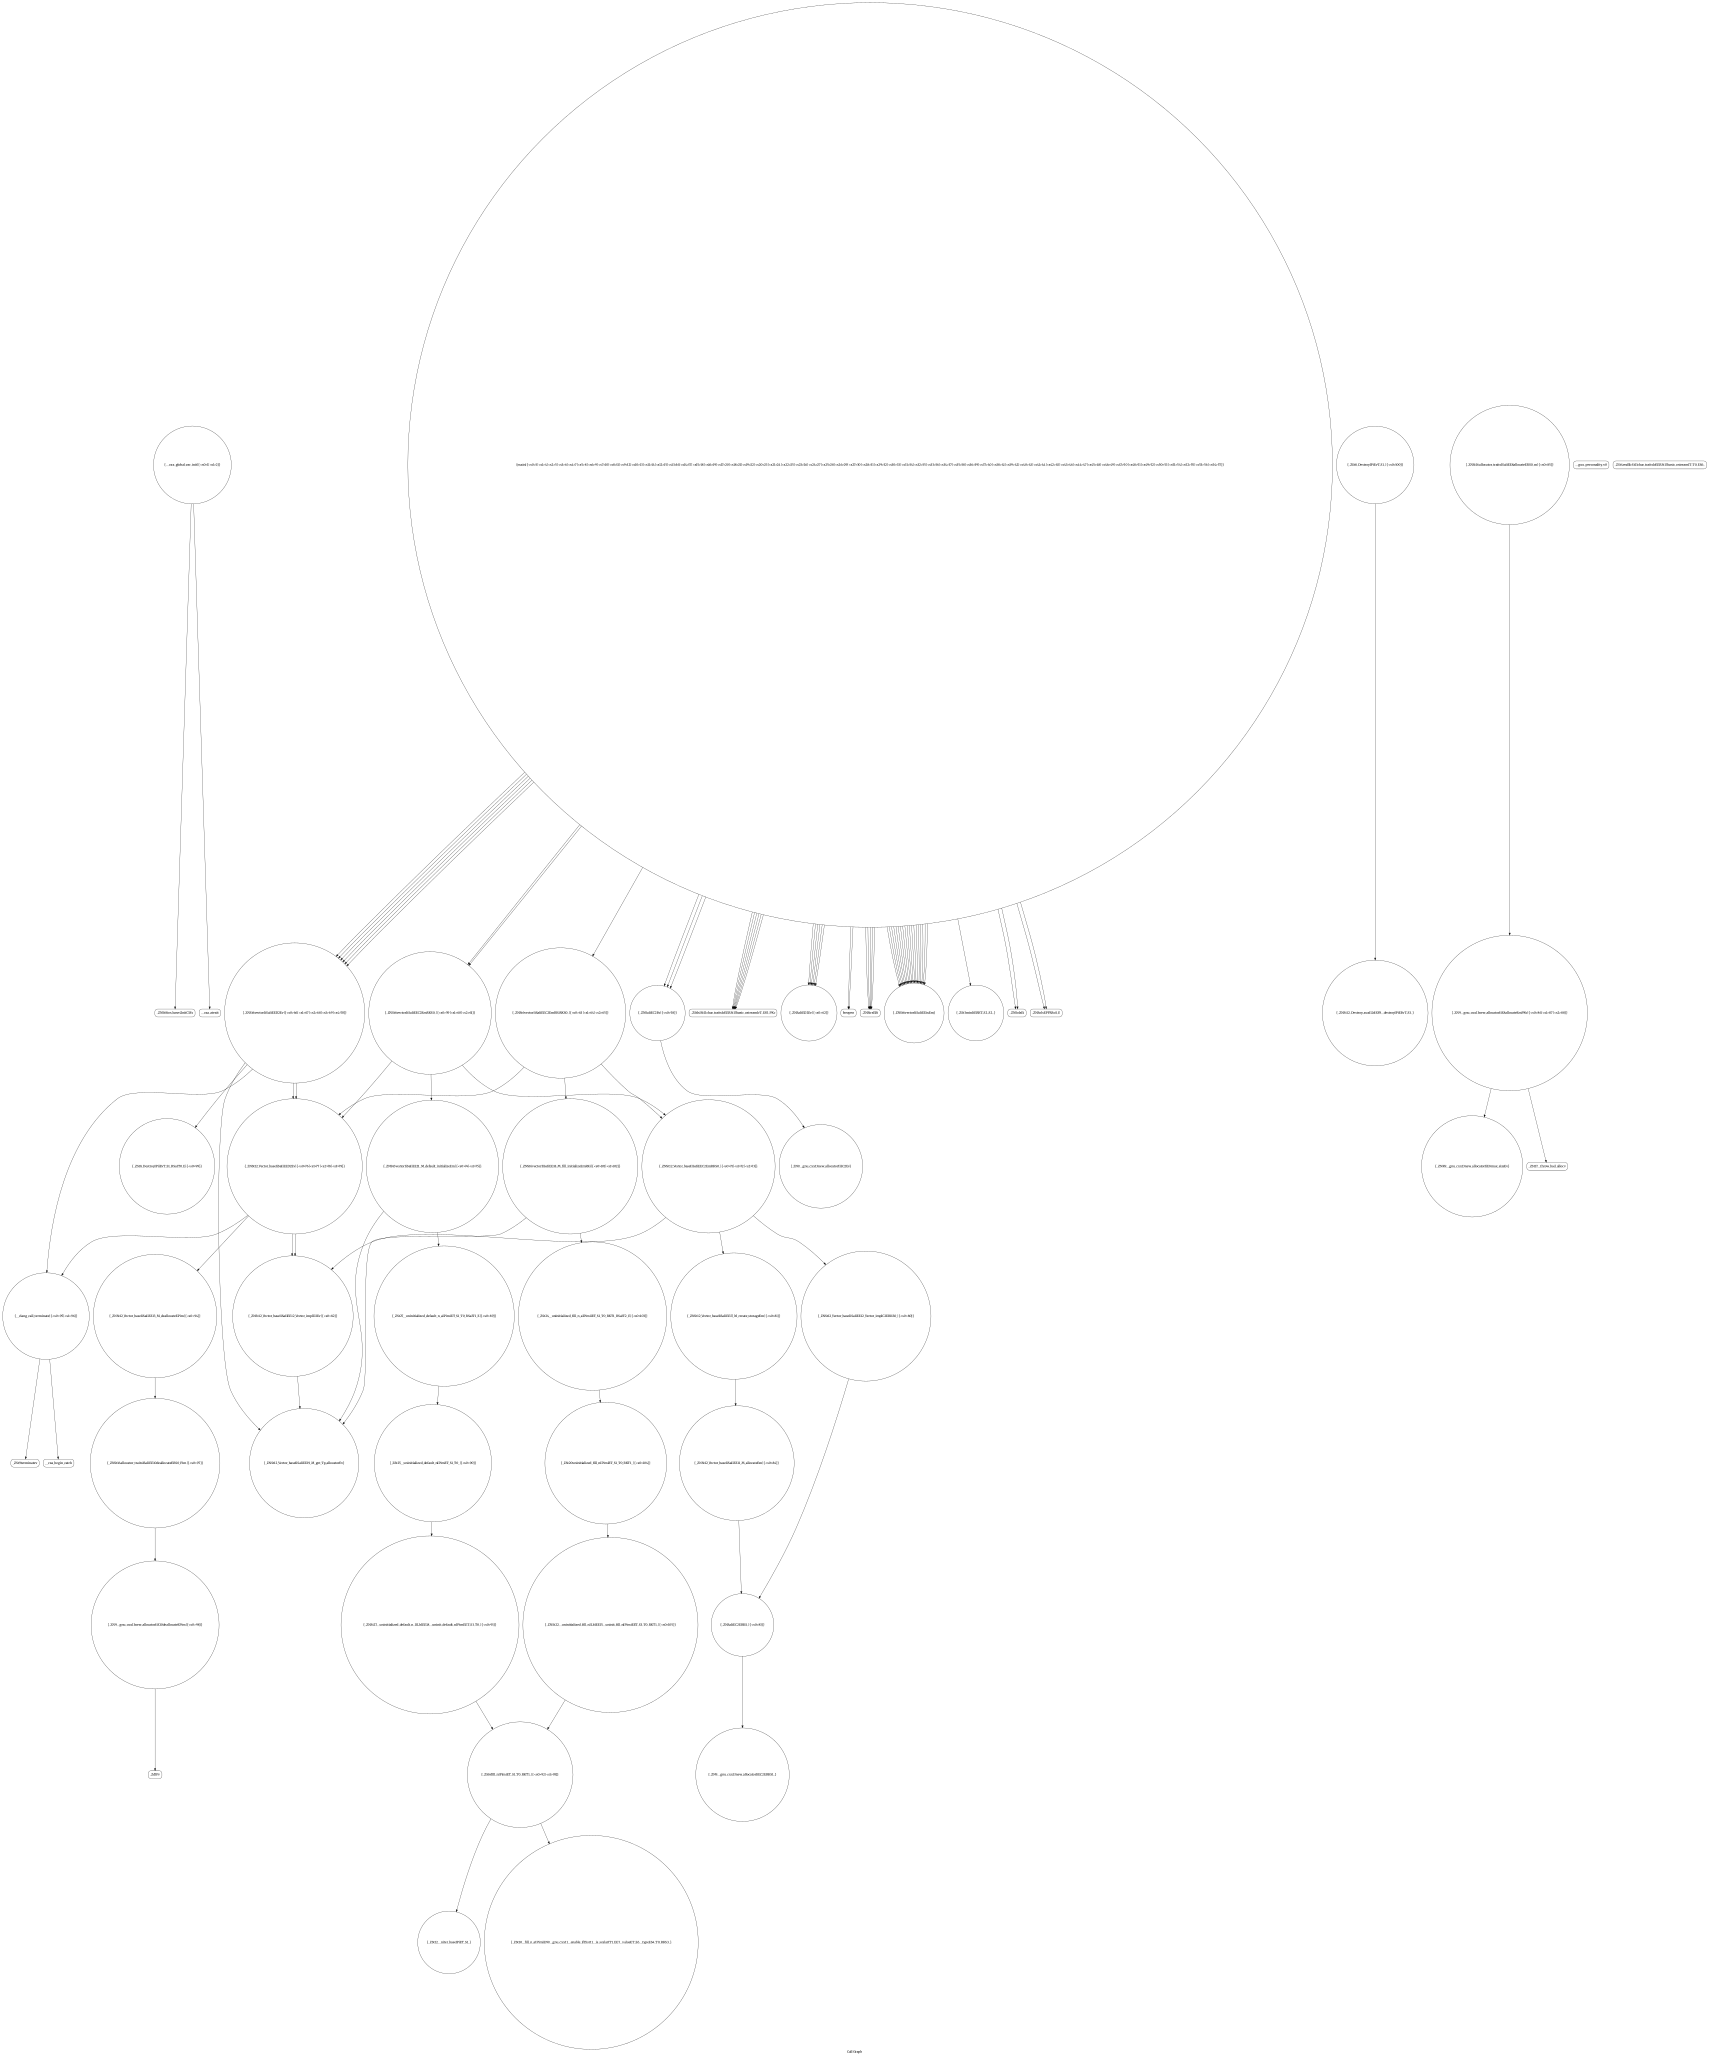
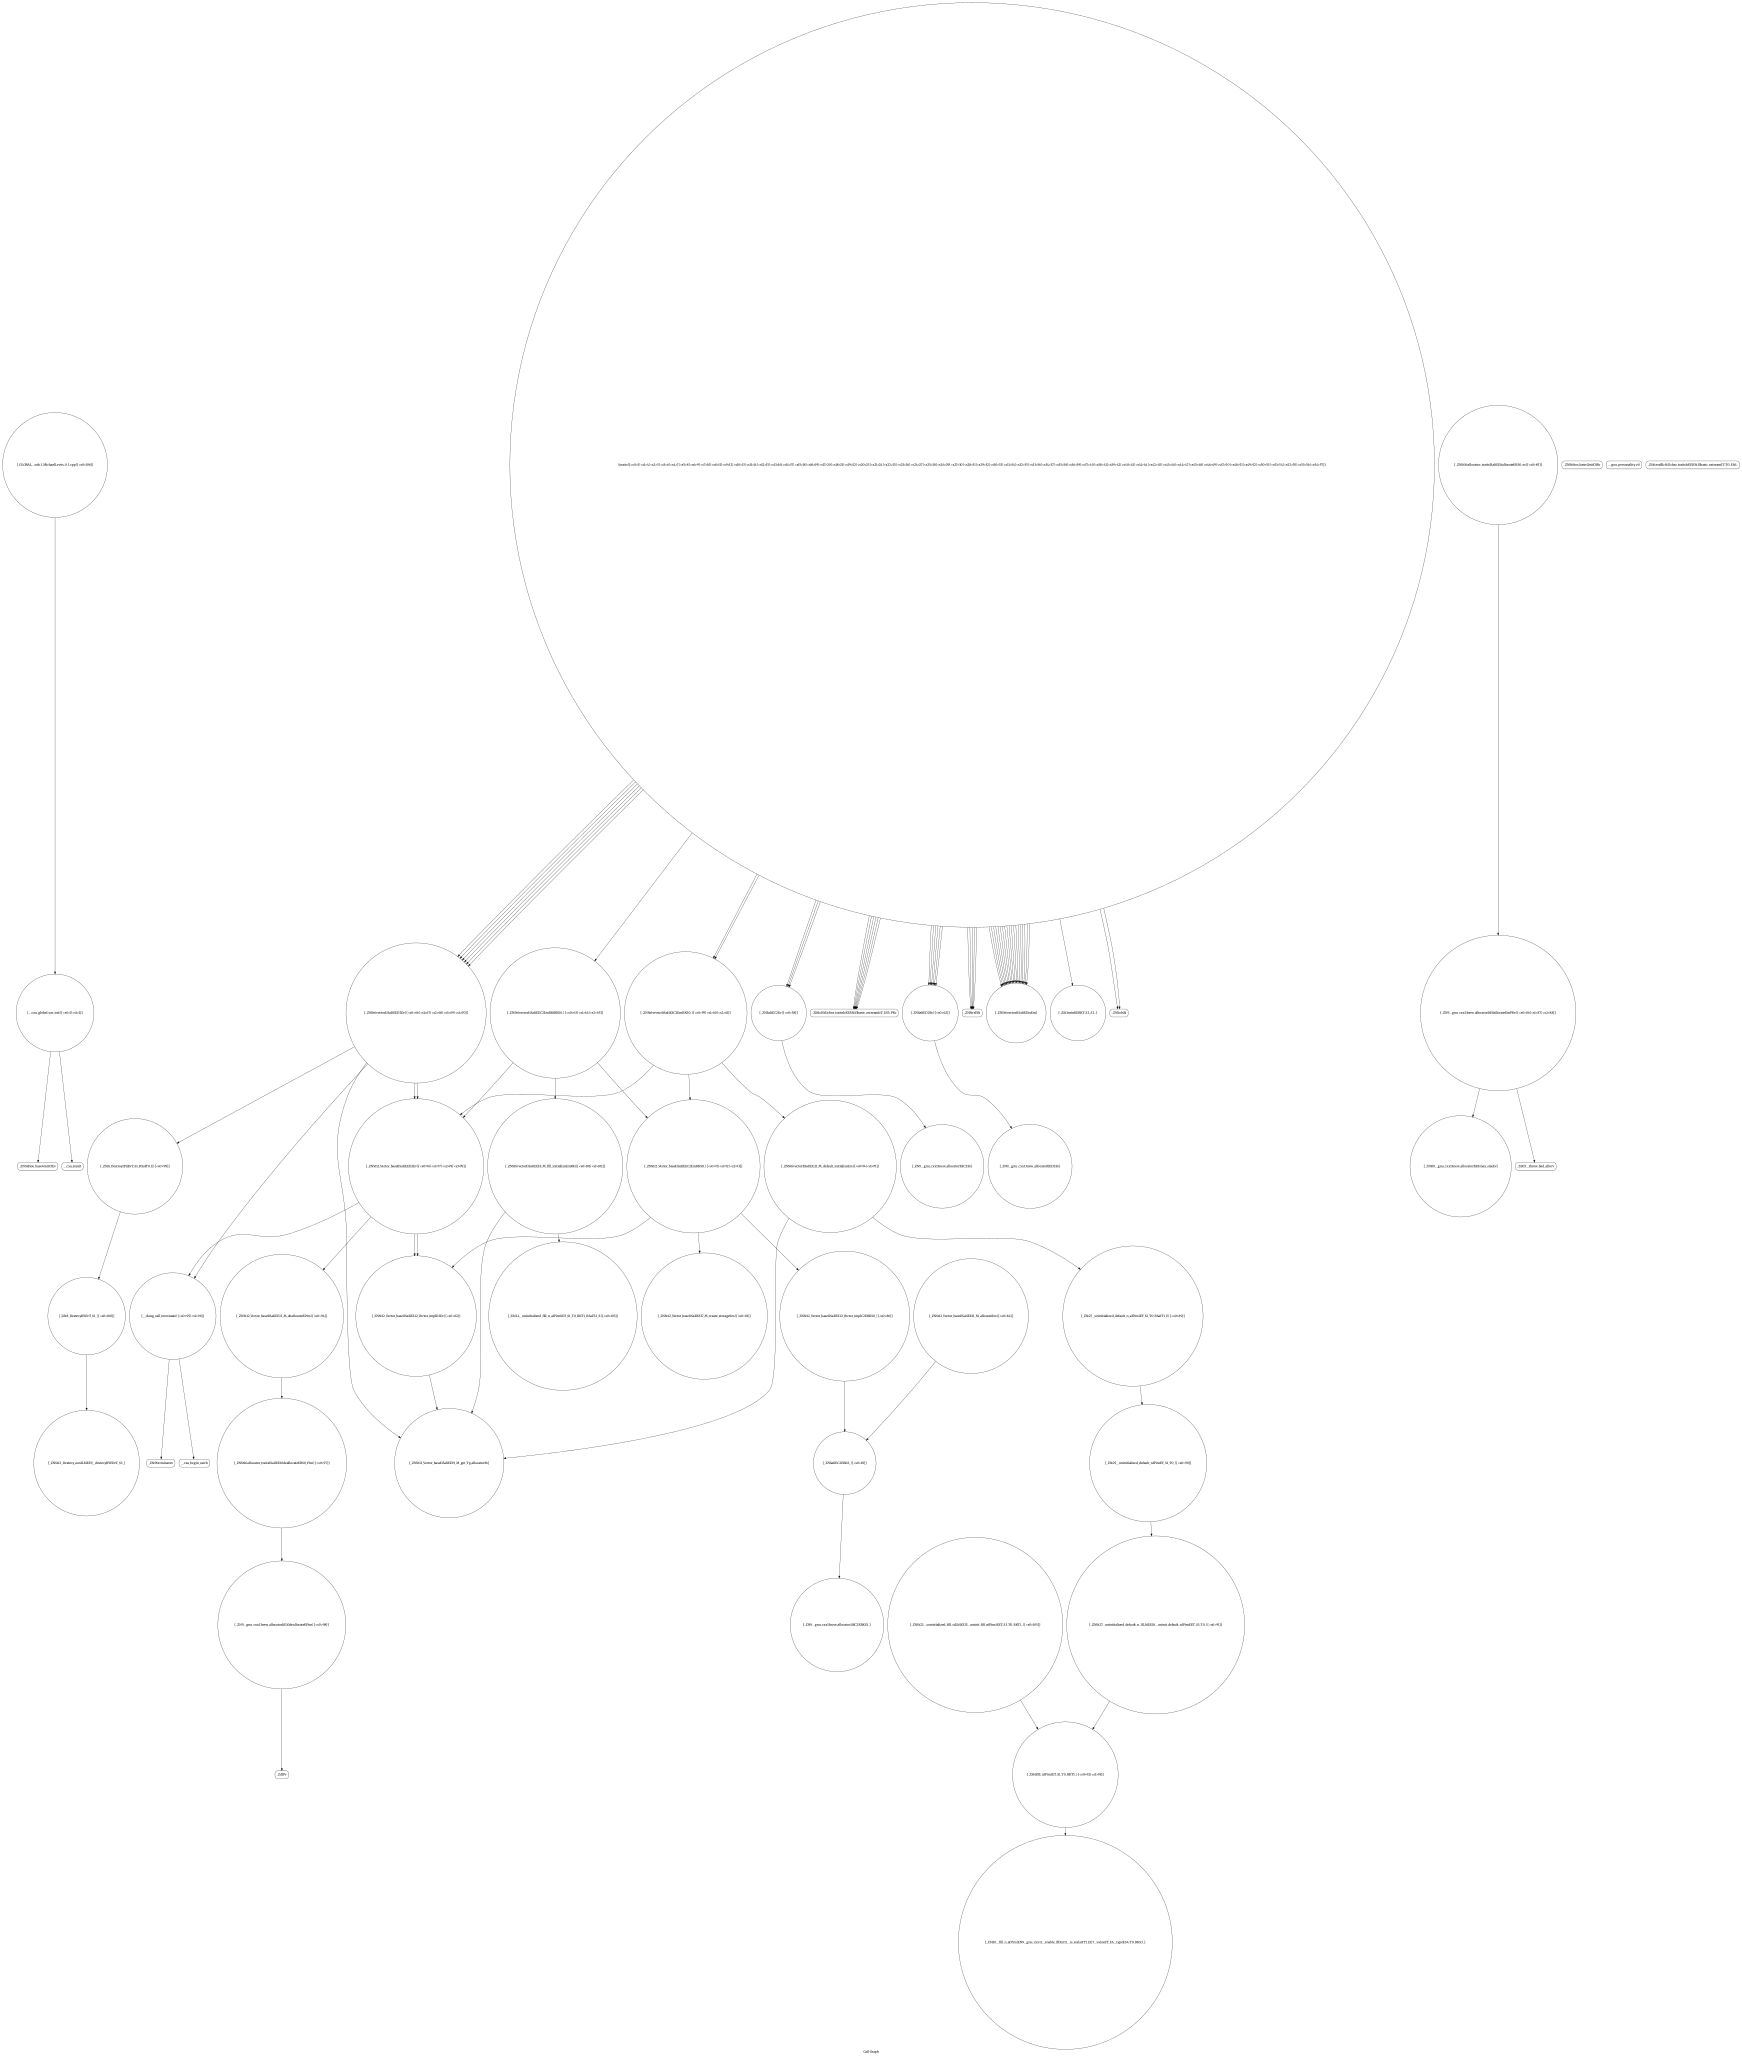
none -> (55, 465)
none -> (1582, 465)
(849, 1013) -> none
(1046, 1013) -> none
none -> (1030, 1166)
none -> (110, 1244)
(735, 1391) -> none
(606, 1463) -> none
(449, 1942) -> none
